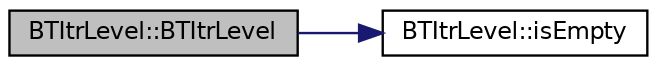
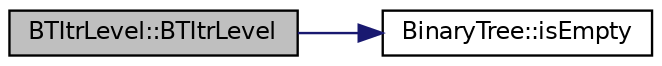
(515, 33) -> (517, 33)
